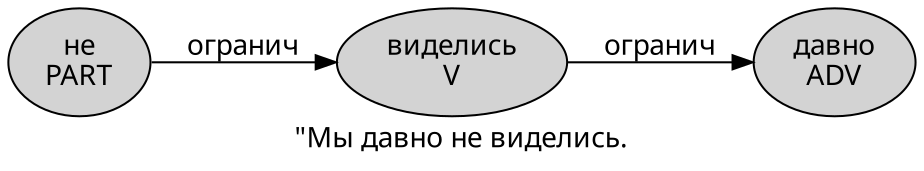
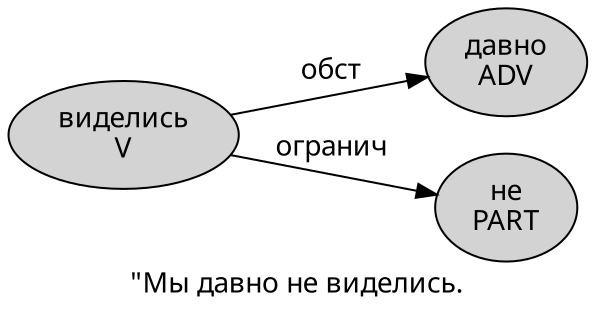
(660, 47) -> (332, 71)
(233, 62) -> (324, 173)
